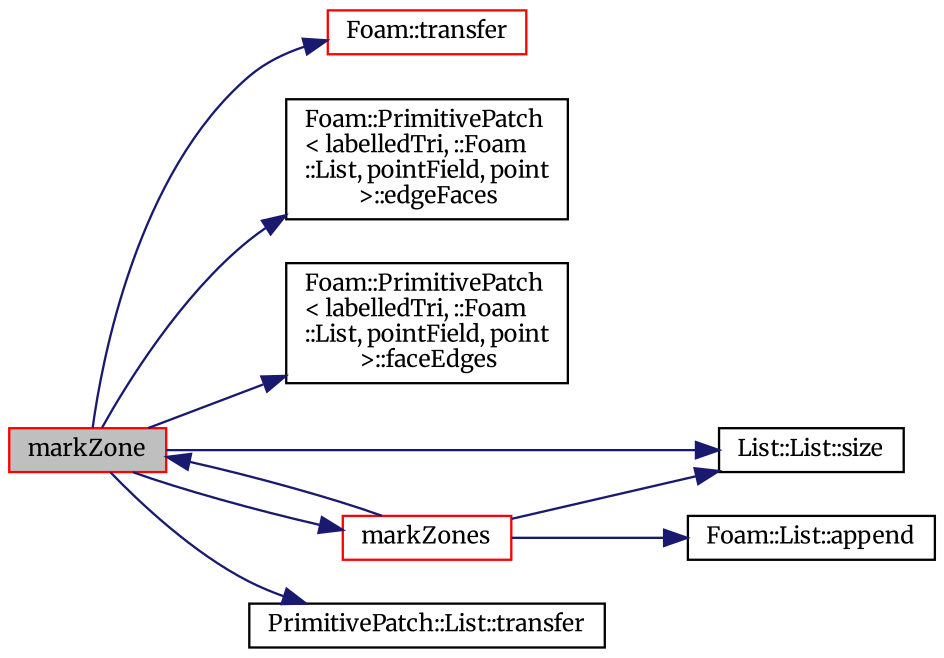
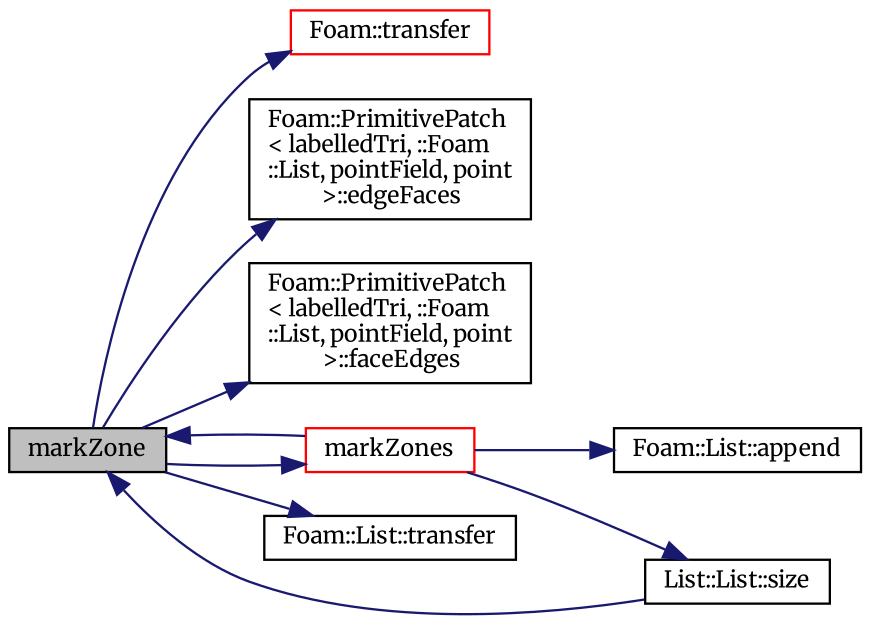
(88, 450) -> (88, 450)
(431, 450) -> (367, 608)
(427, 626) -> (390, 538)
